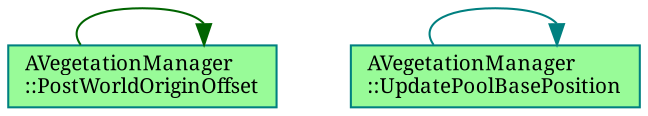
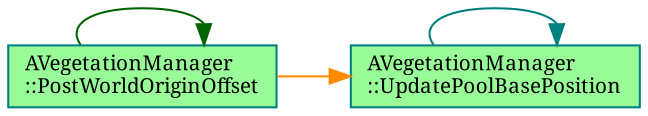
none -> (303, 76)
